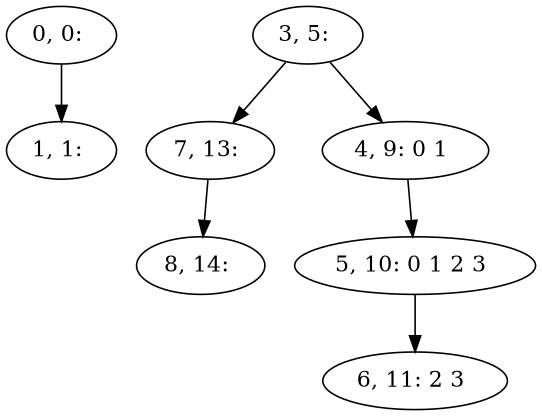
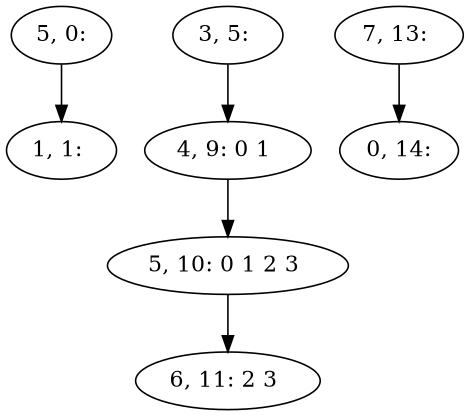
(62, 35) -> (62, 35)
(265, 86) -> none
(201, 266) -> (399, 150)
